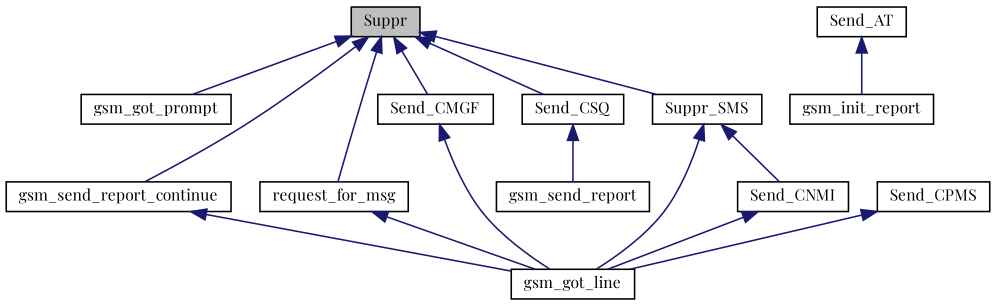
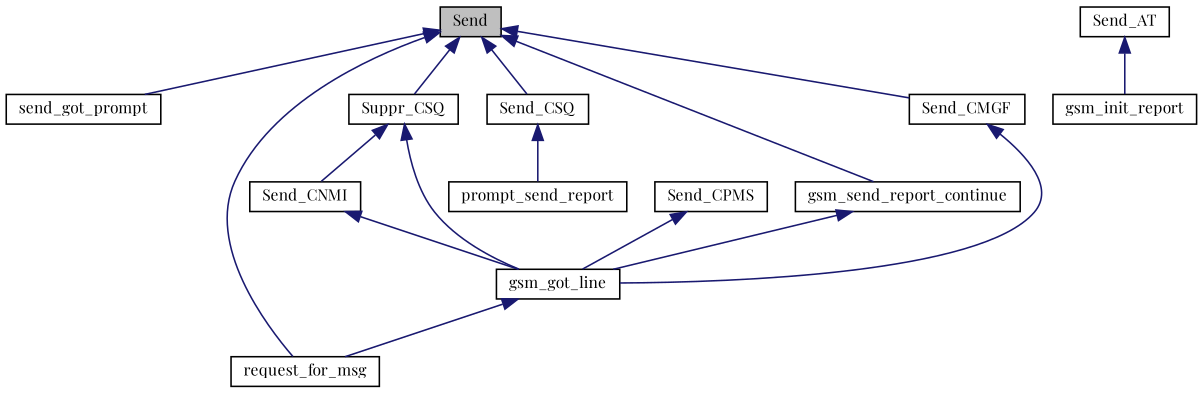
(386, 22) -> (471, 22)
(156, 109) -> (84, 109)
(707, 109) -> (404, 109)
(573, 197) -> (538, 197)
(461, 243) -> (424, 330)
